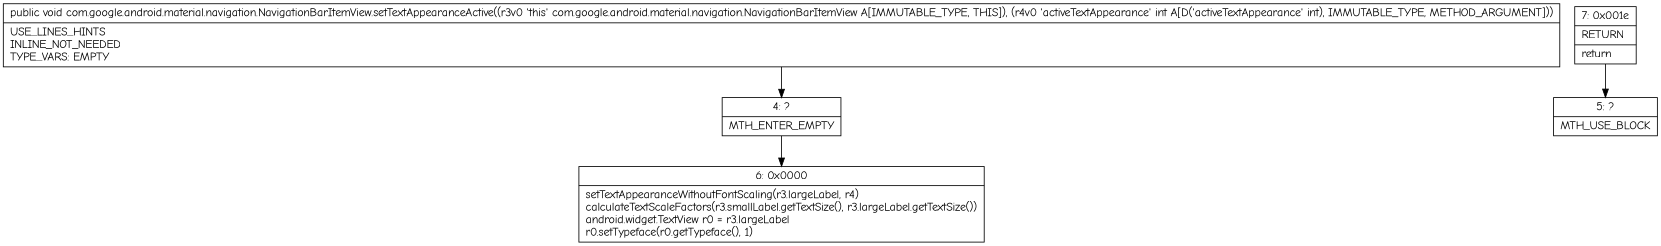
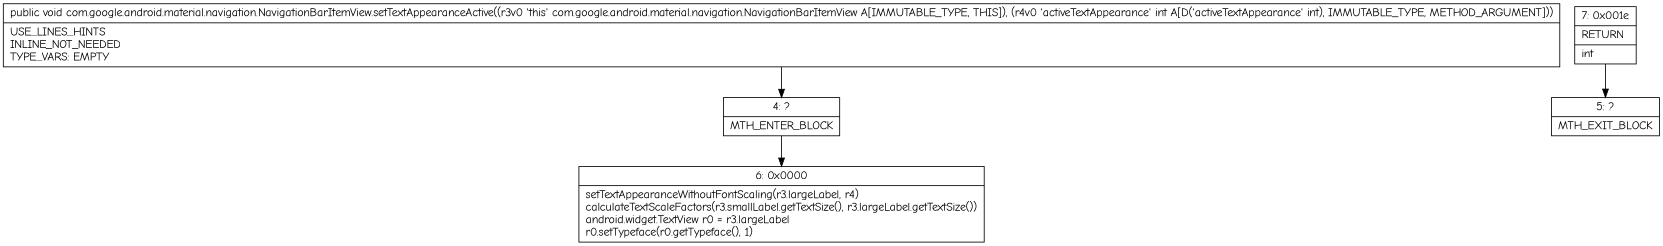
(1597, 54) -> (1588, 54)
(782, 126) -> (782, 126)
(1605, 126) -> (1605, 126)
